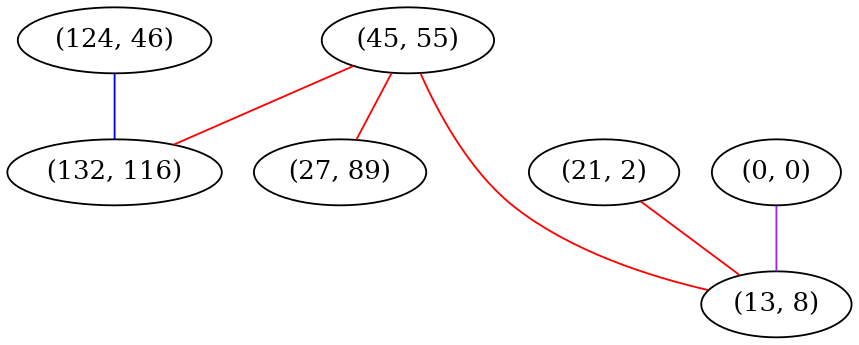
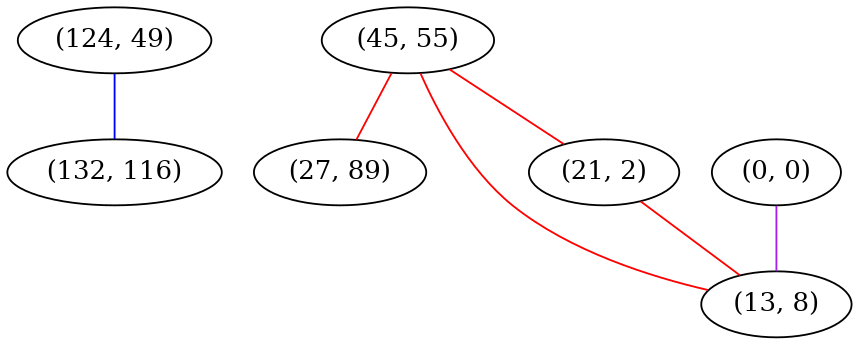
(115, 40) -> (115, 40)
(264, 105) -> (507, 107)
